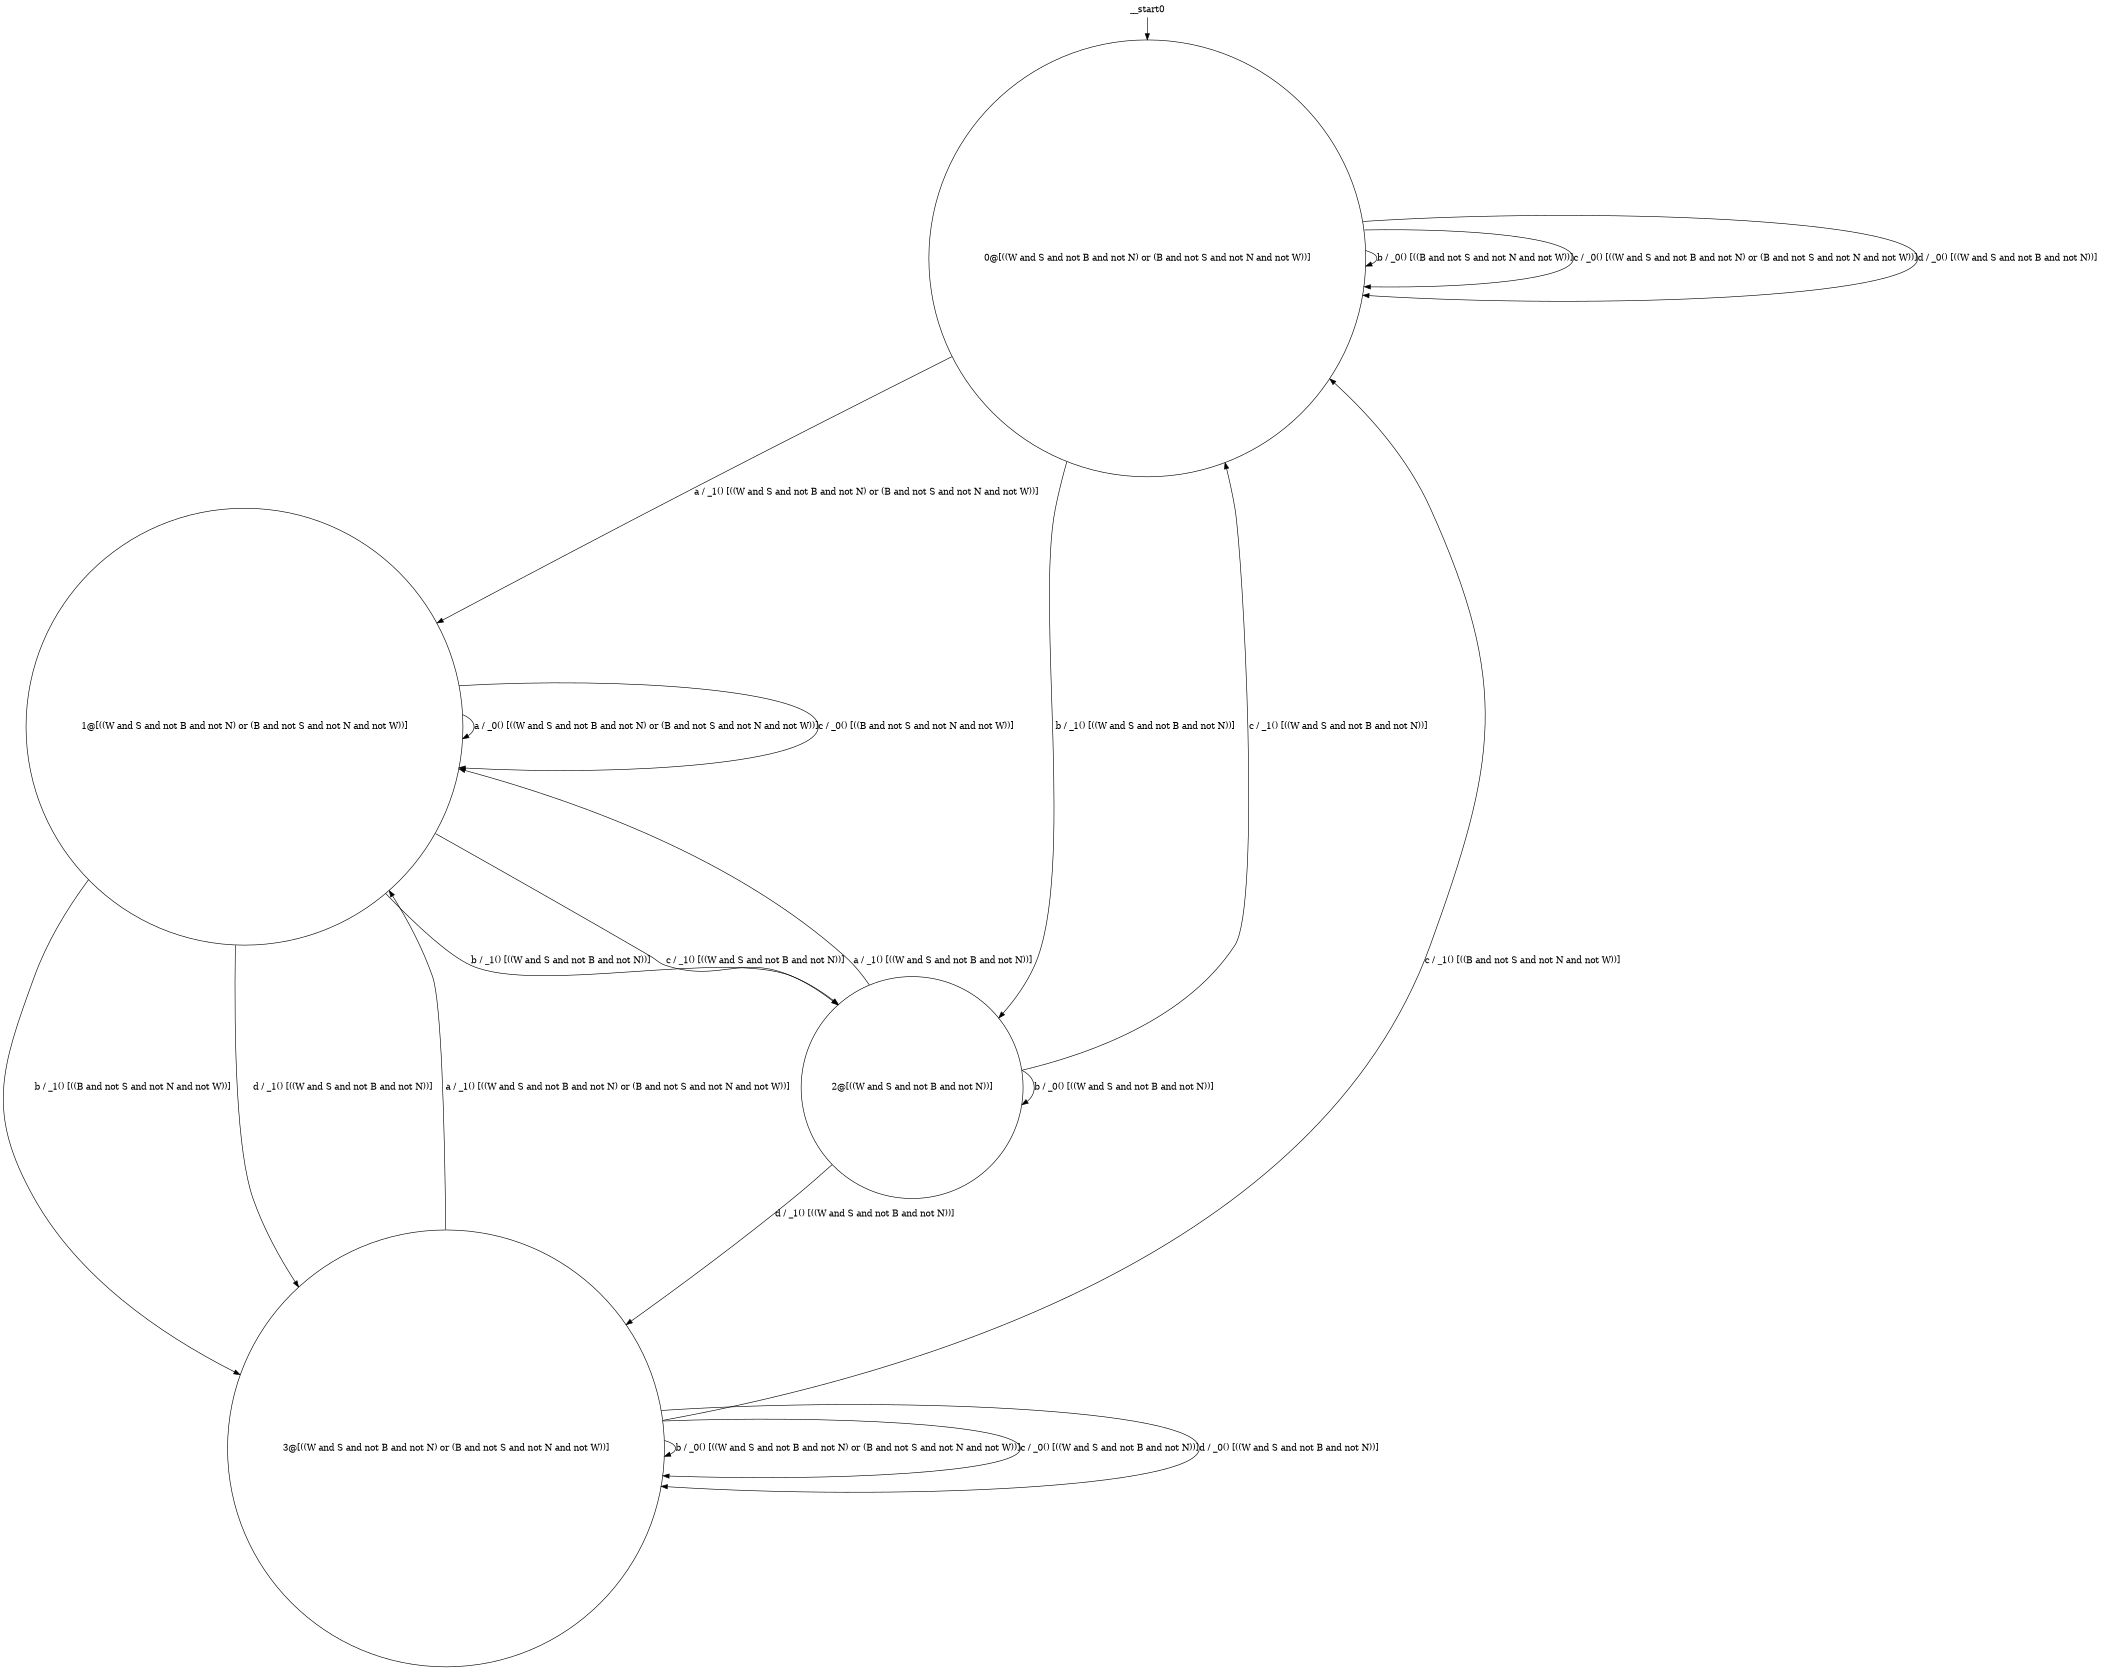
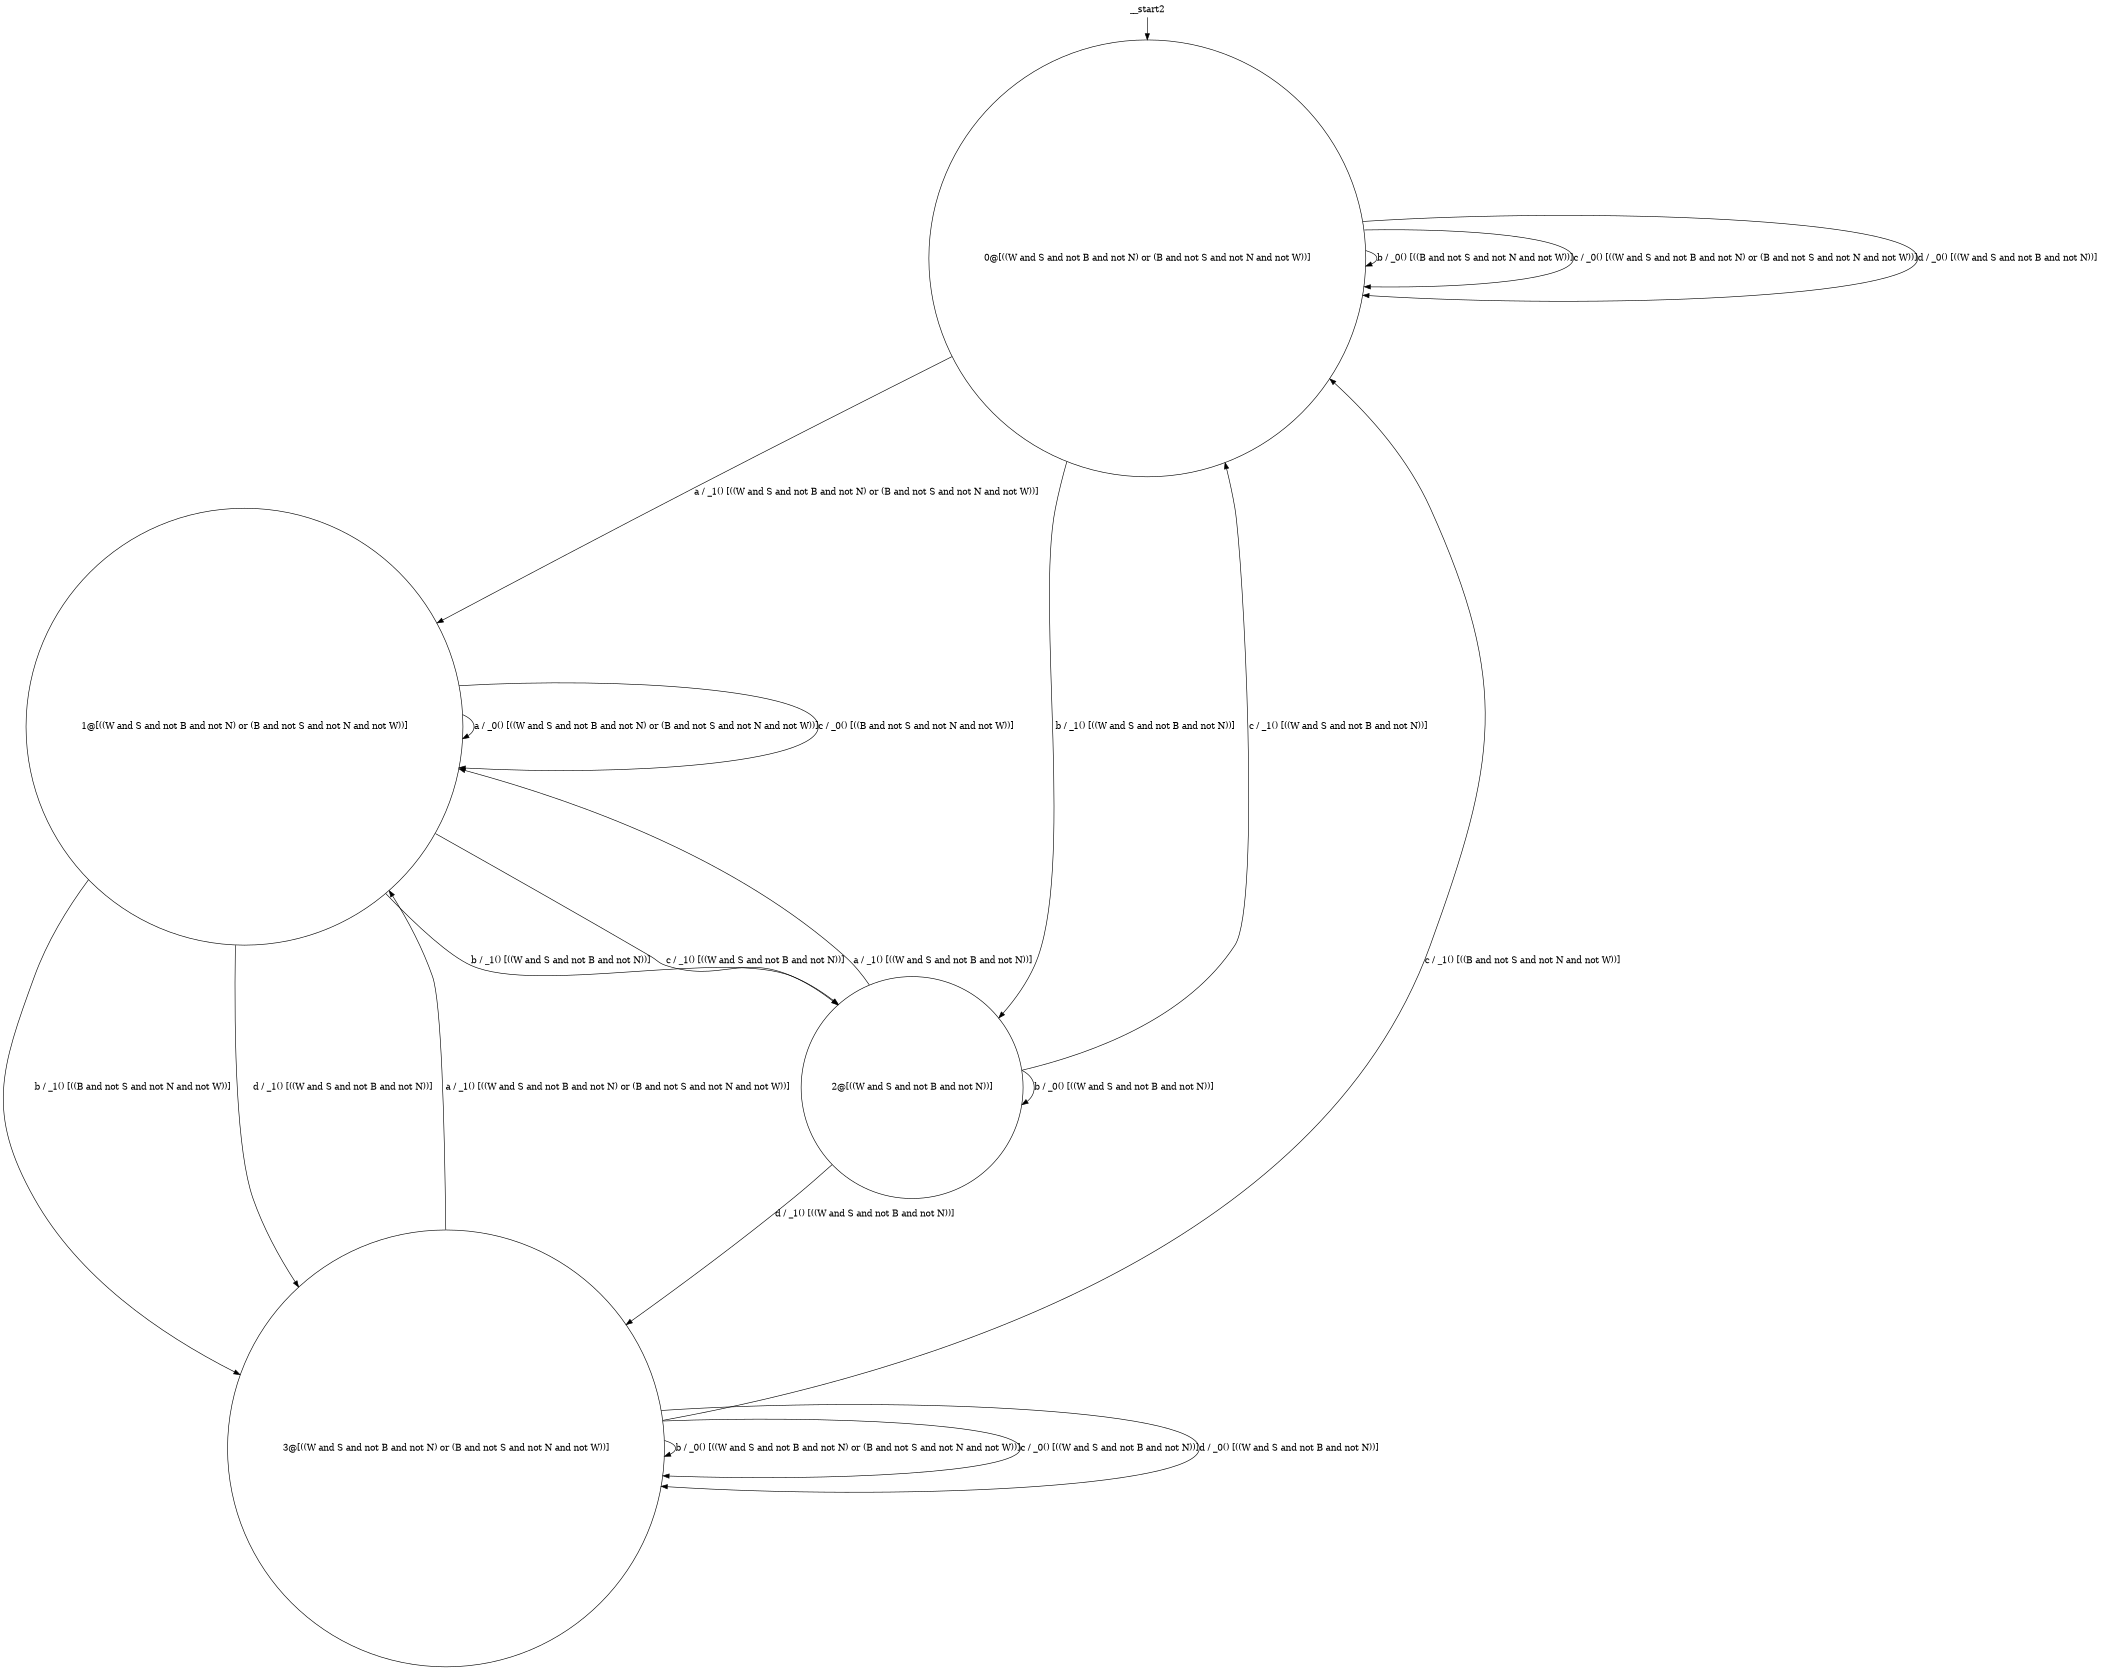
(1147, 10) -> (1147, 10)
